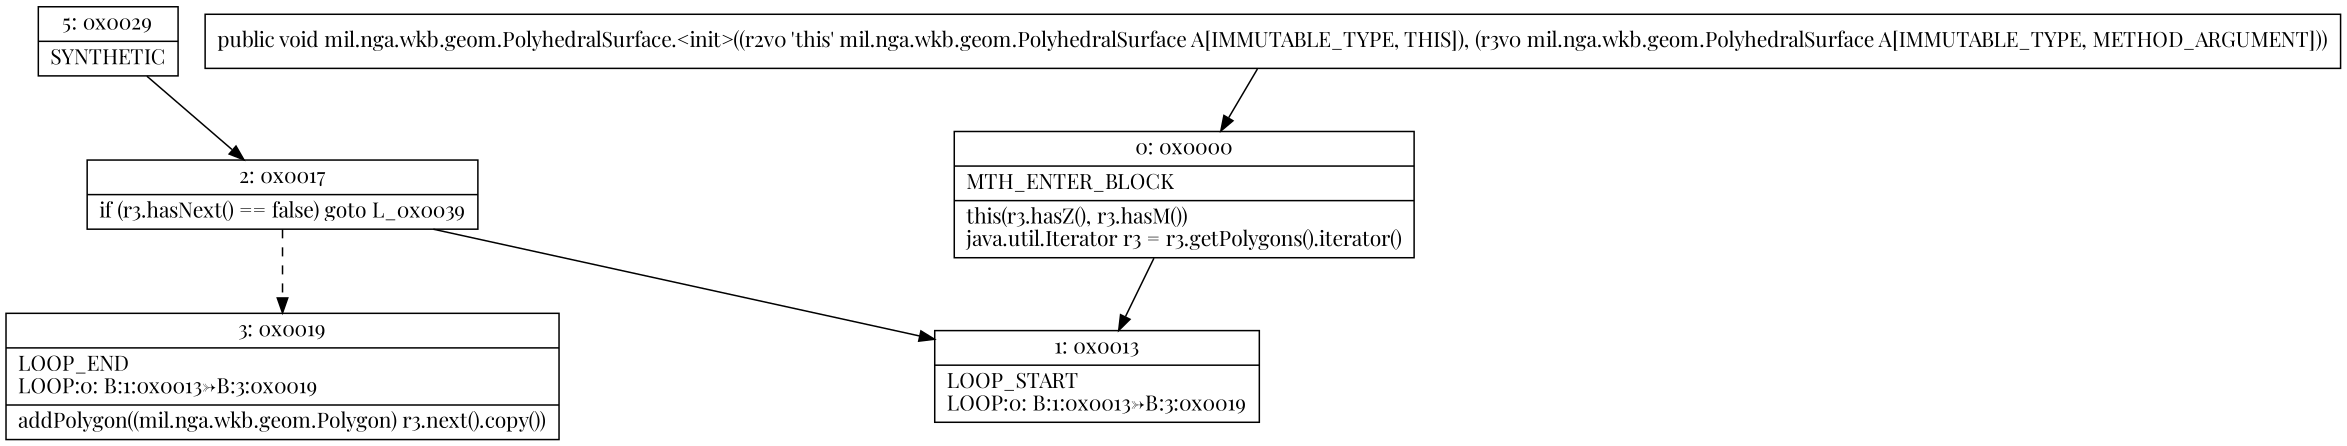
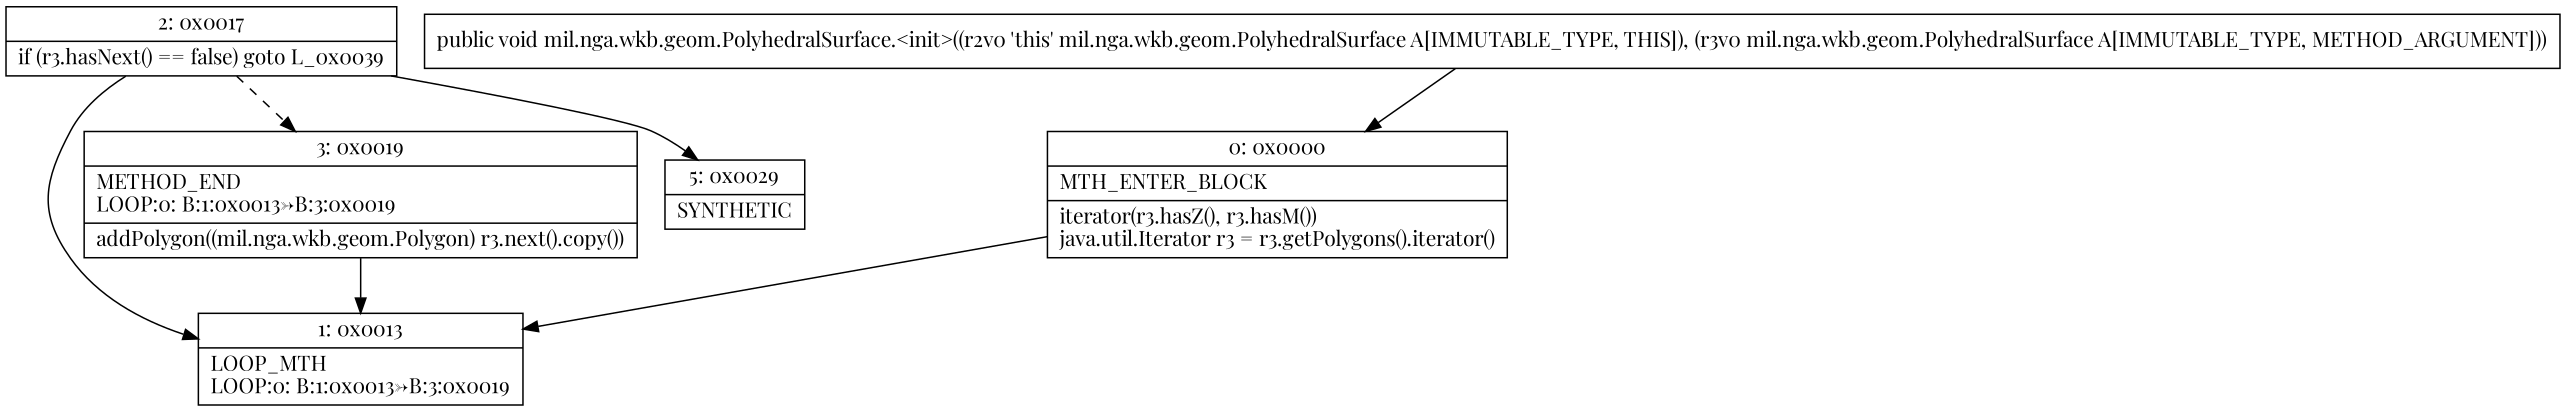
(189, 113) -> (541, 104)
(1077, 217) -> (1189, 217)
none -> (361, 278)
(74, 364) -> (169, 183)
(1013, 382) -> (269, 364)
